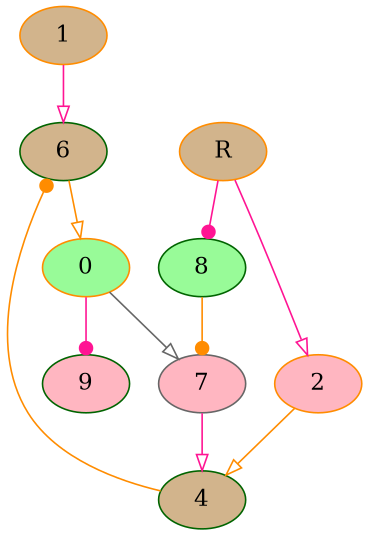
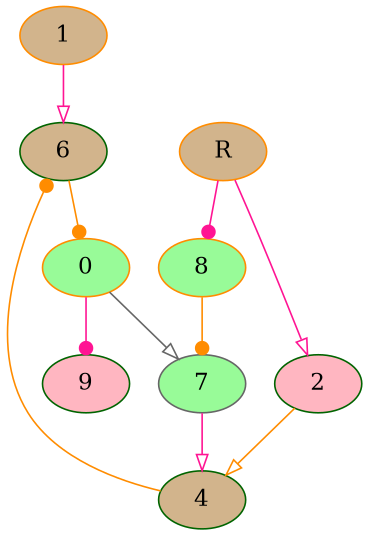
(73, 201) -> (73, 203)
(202, 268) -> (202, 268)
(202, 384) -> (202, 384)
(318, 384) -> (318, 384)
